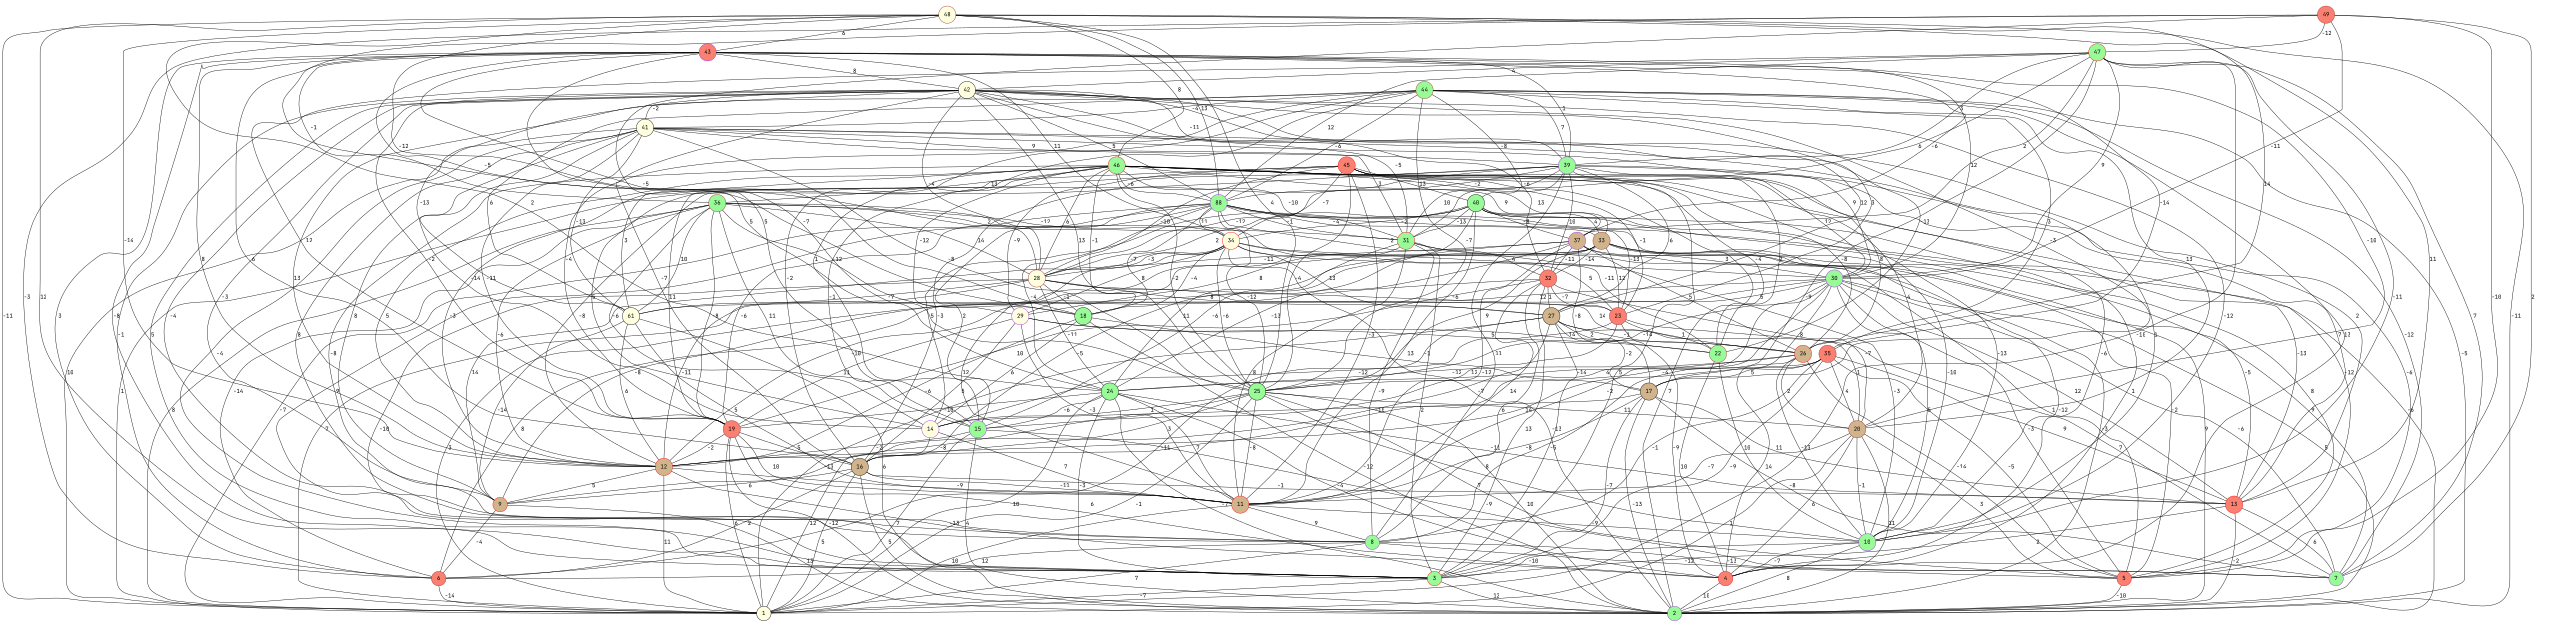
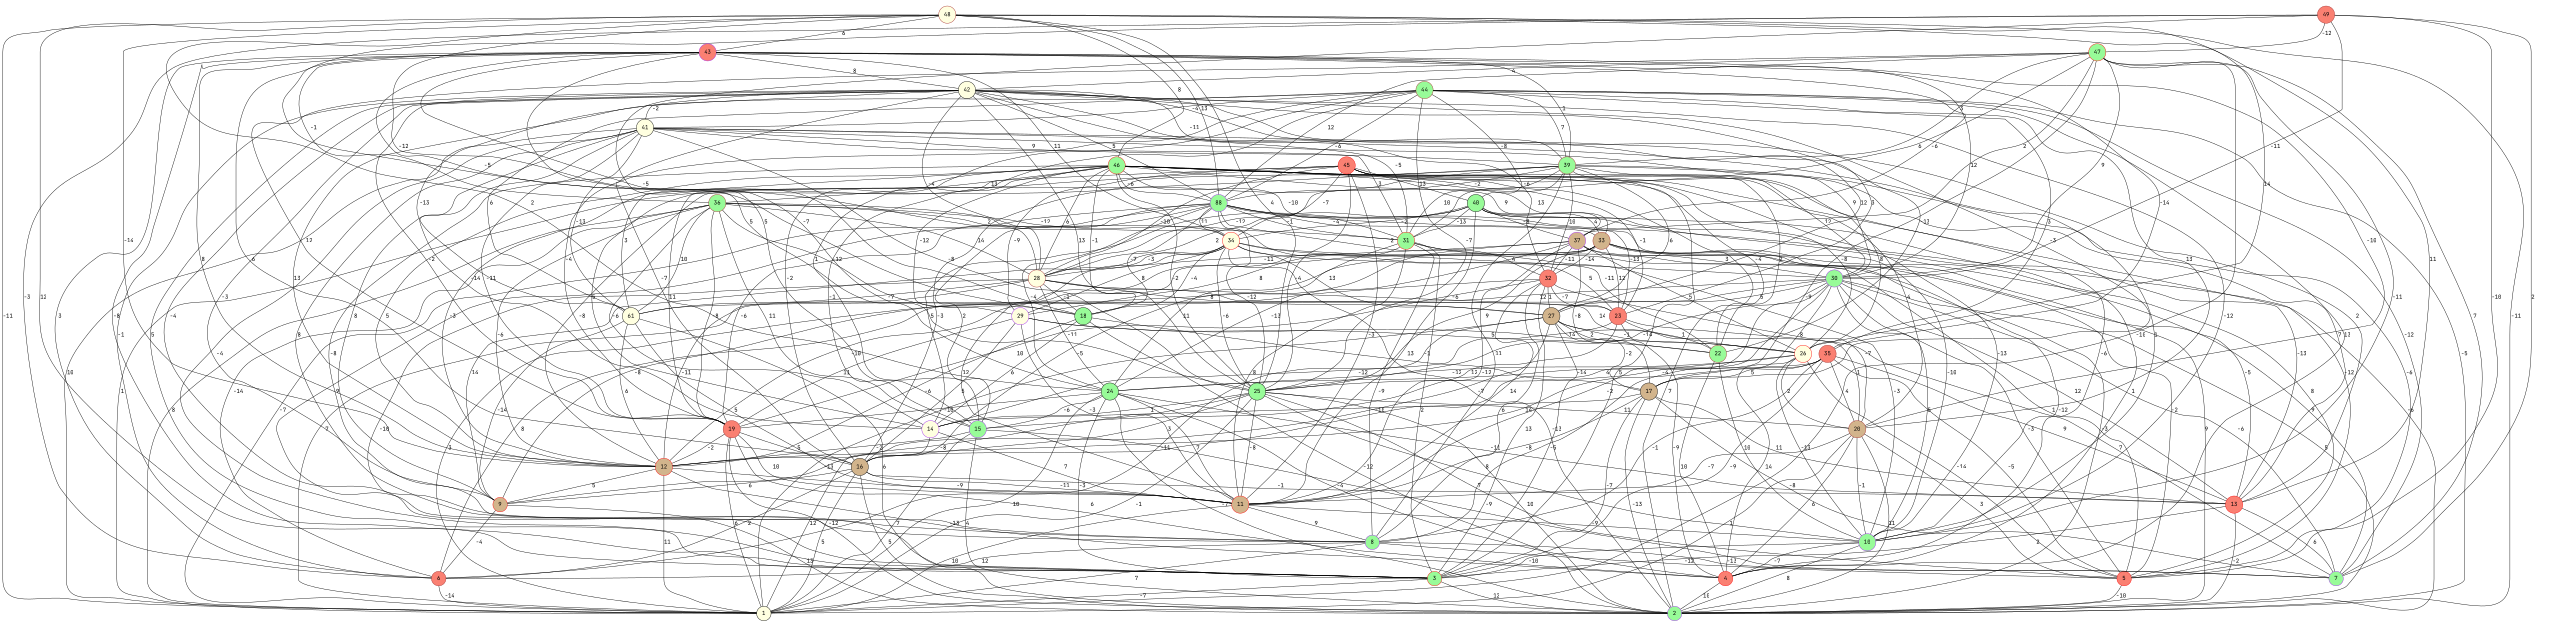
(1567, 165) -> (1567, 165)
(1204, 313) -> none
(1803, 354) -> (1803, 354)
